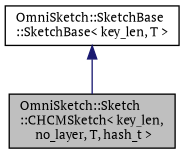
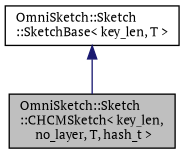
(92, 26) -> (92, 26)
